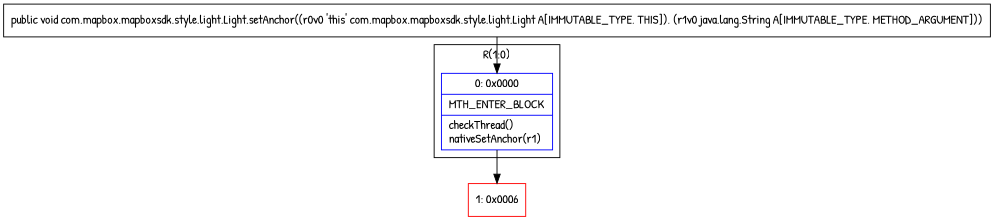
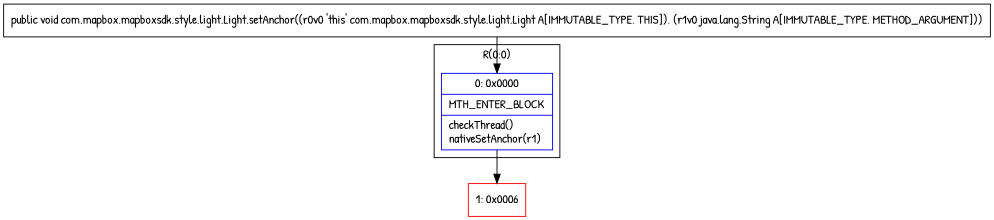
(497, 55) -> (497, 55)
